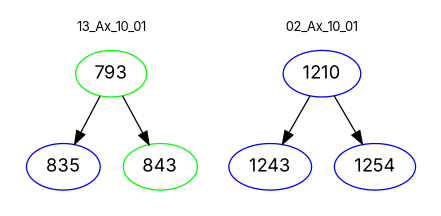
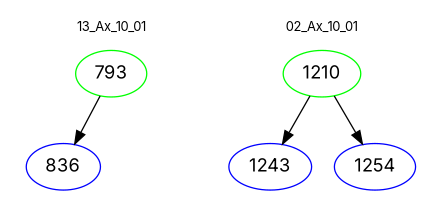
(322, 74) -> (322, 74)
(63, 167) -> (63, 167)
(160, 167) -> none
